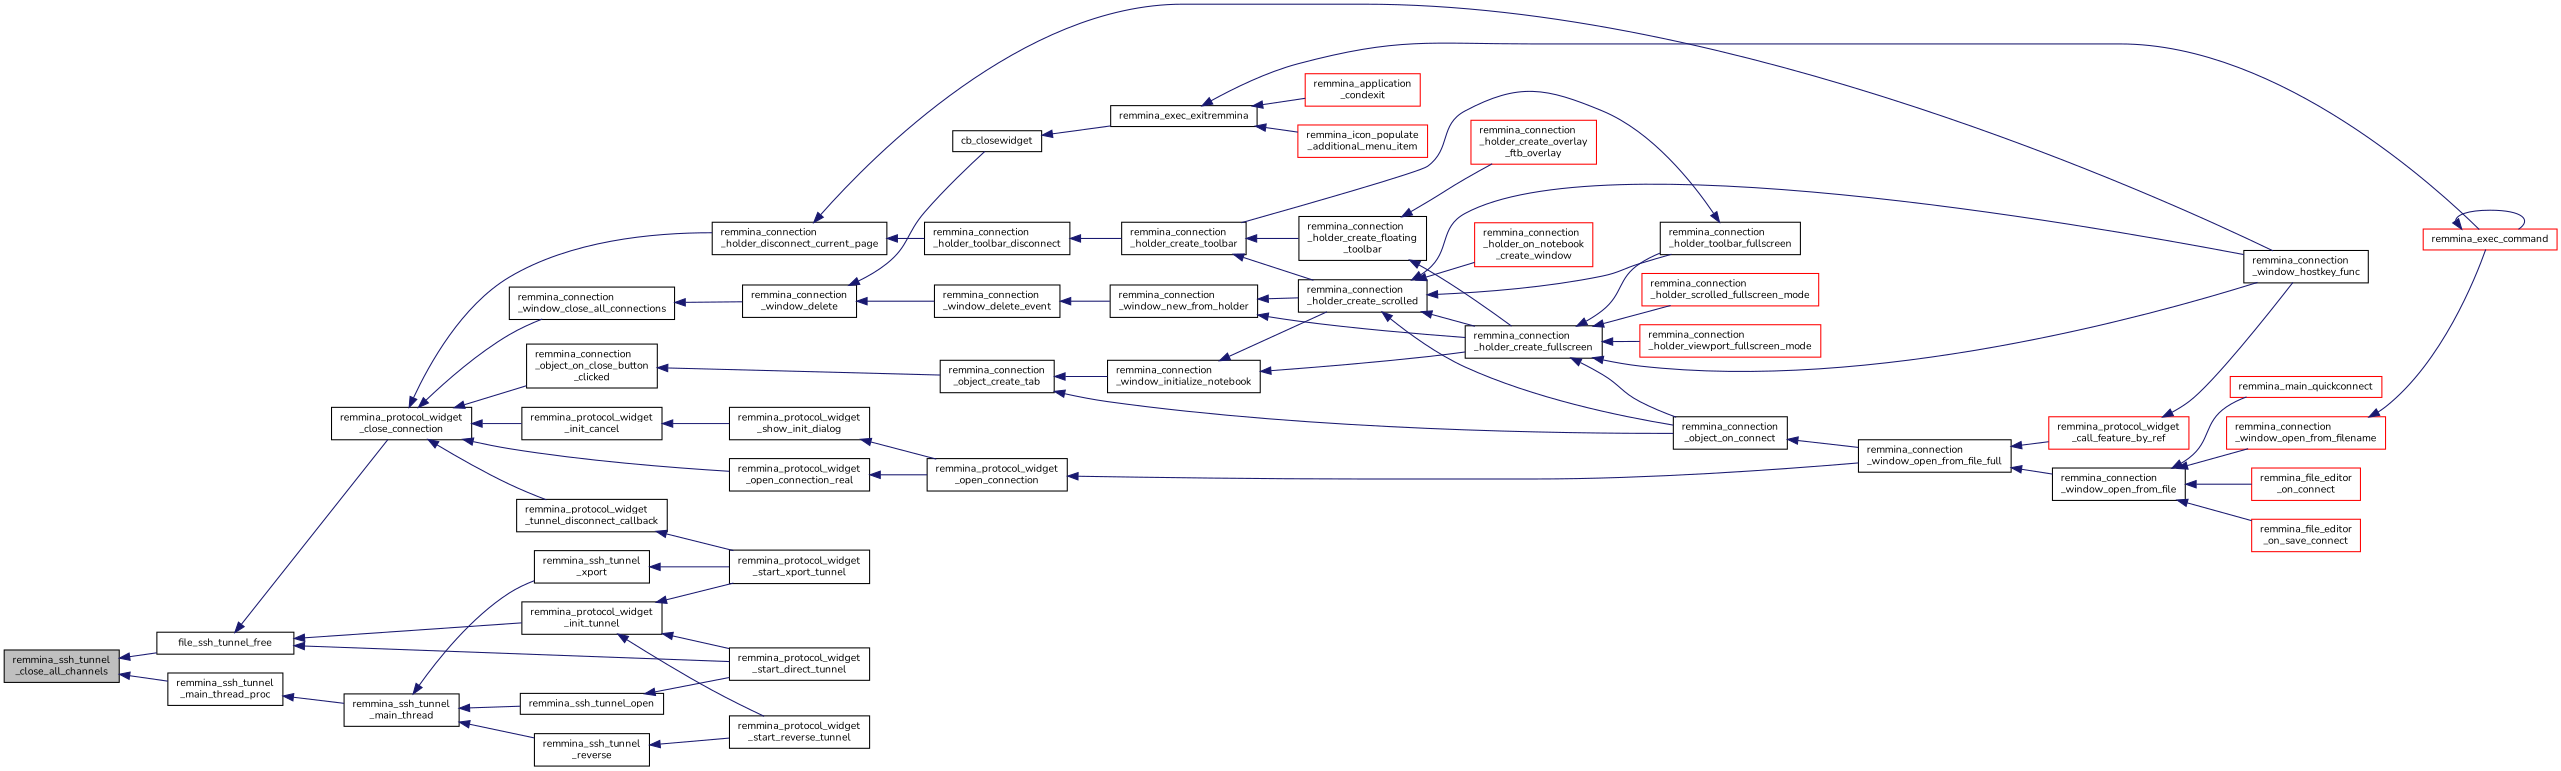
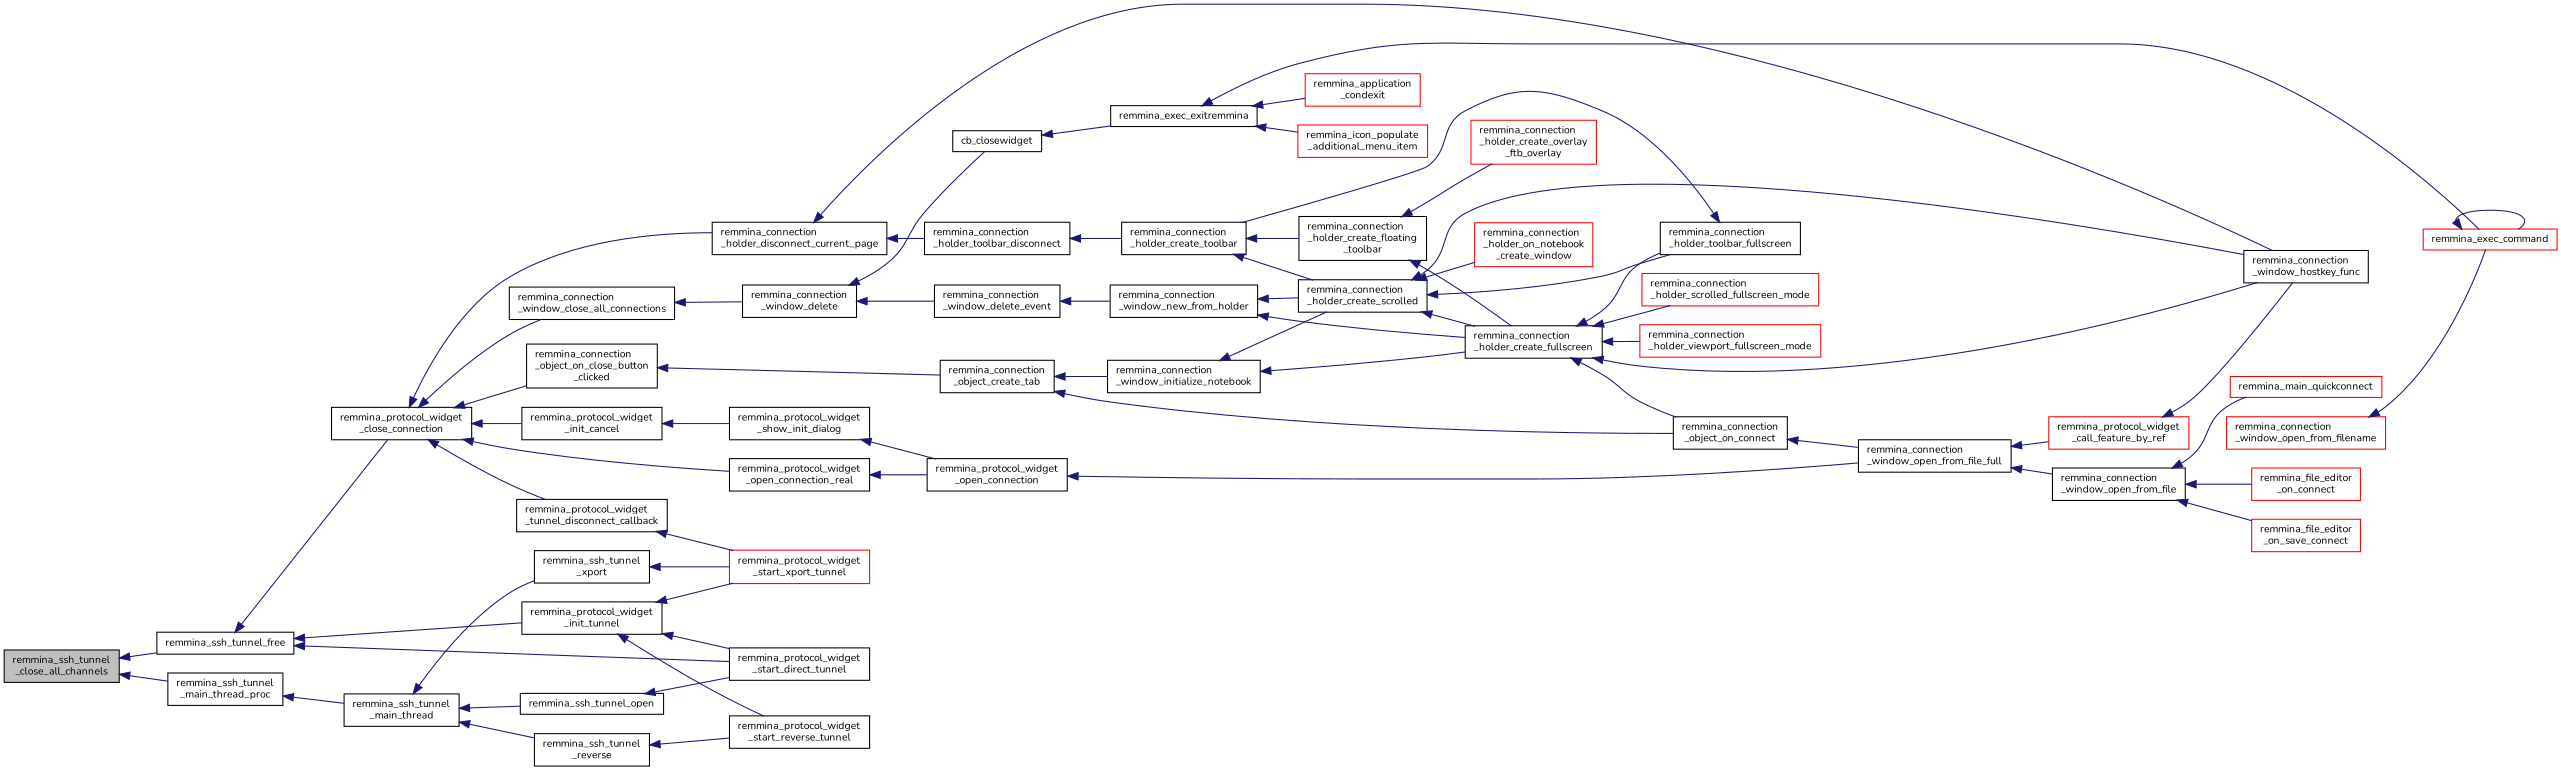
(1524, 390) -> none
(2218, 457) -> none
(800, 567) -> (800, 567)
(225, 643) -> (225, 643)
